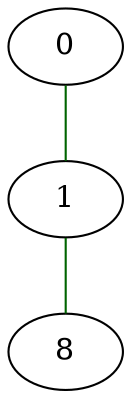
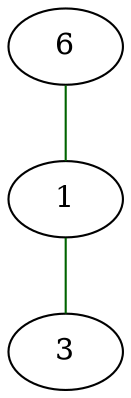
(66, 47) -> (66, 47)
(66, 352) -> (66, 352)
